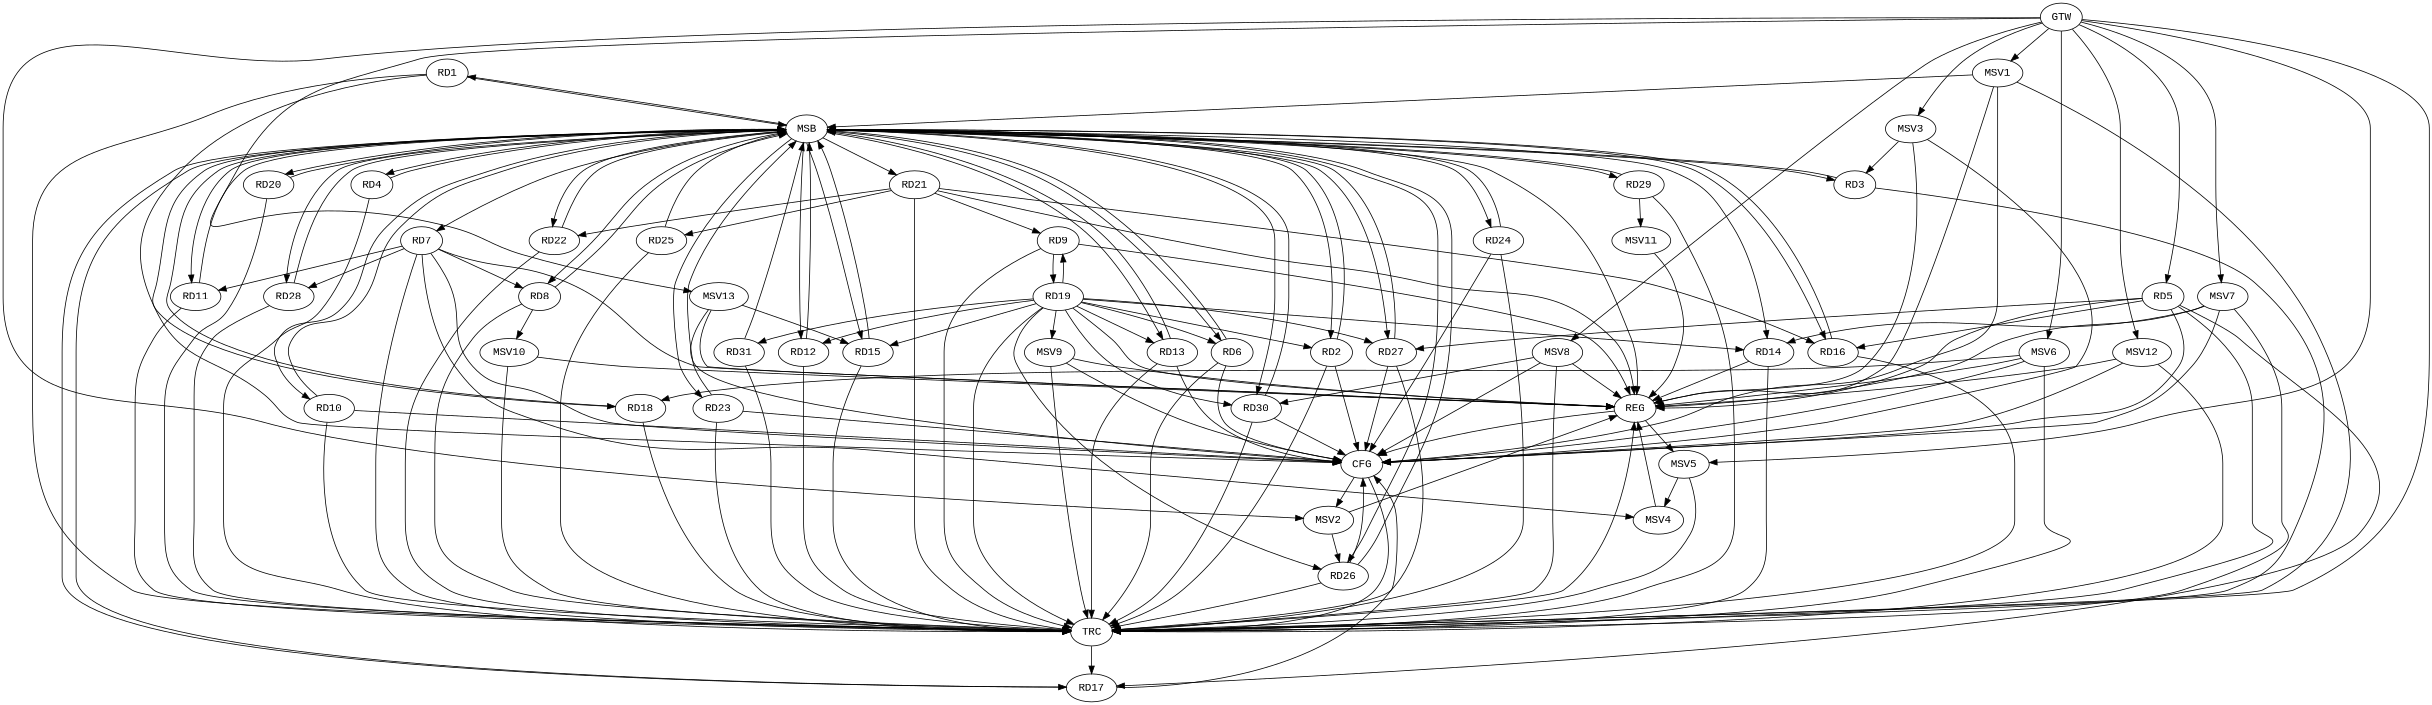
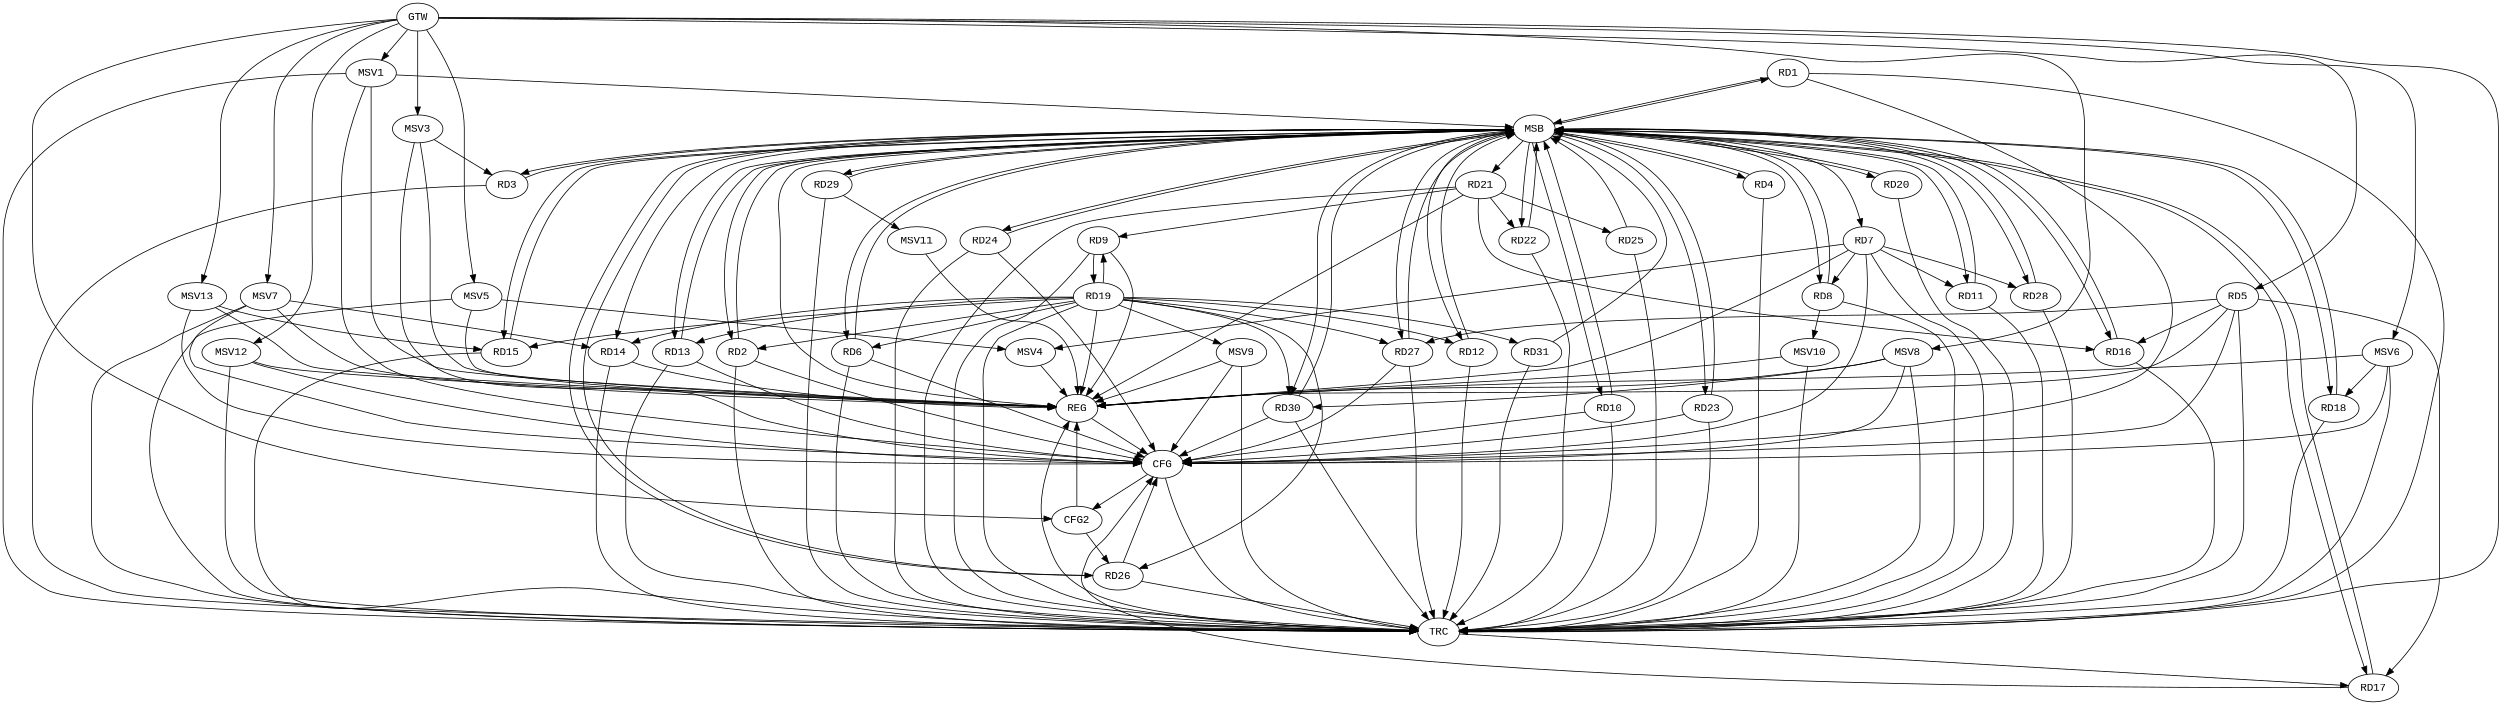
(1654, 430) -> (731, 393)
(1328, 520) -> (1077, 520)
